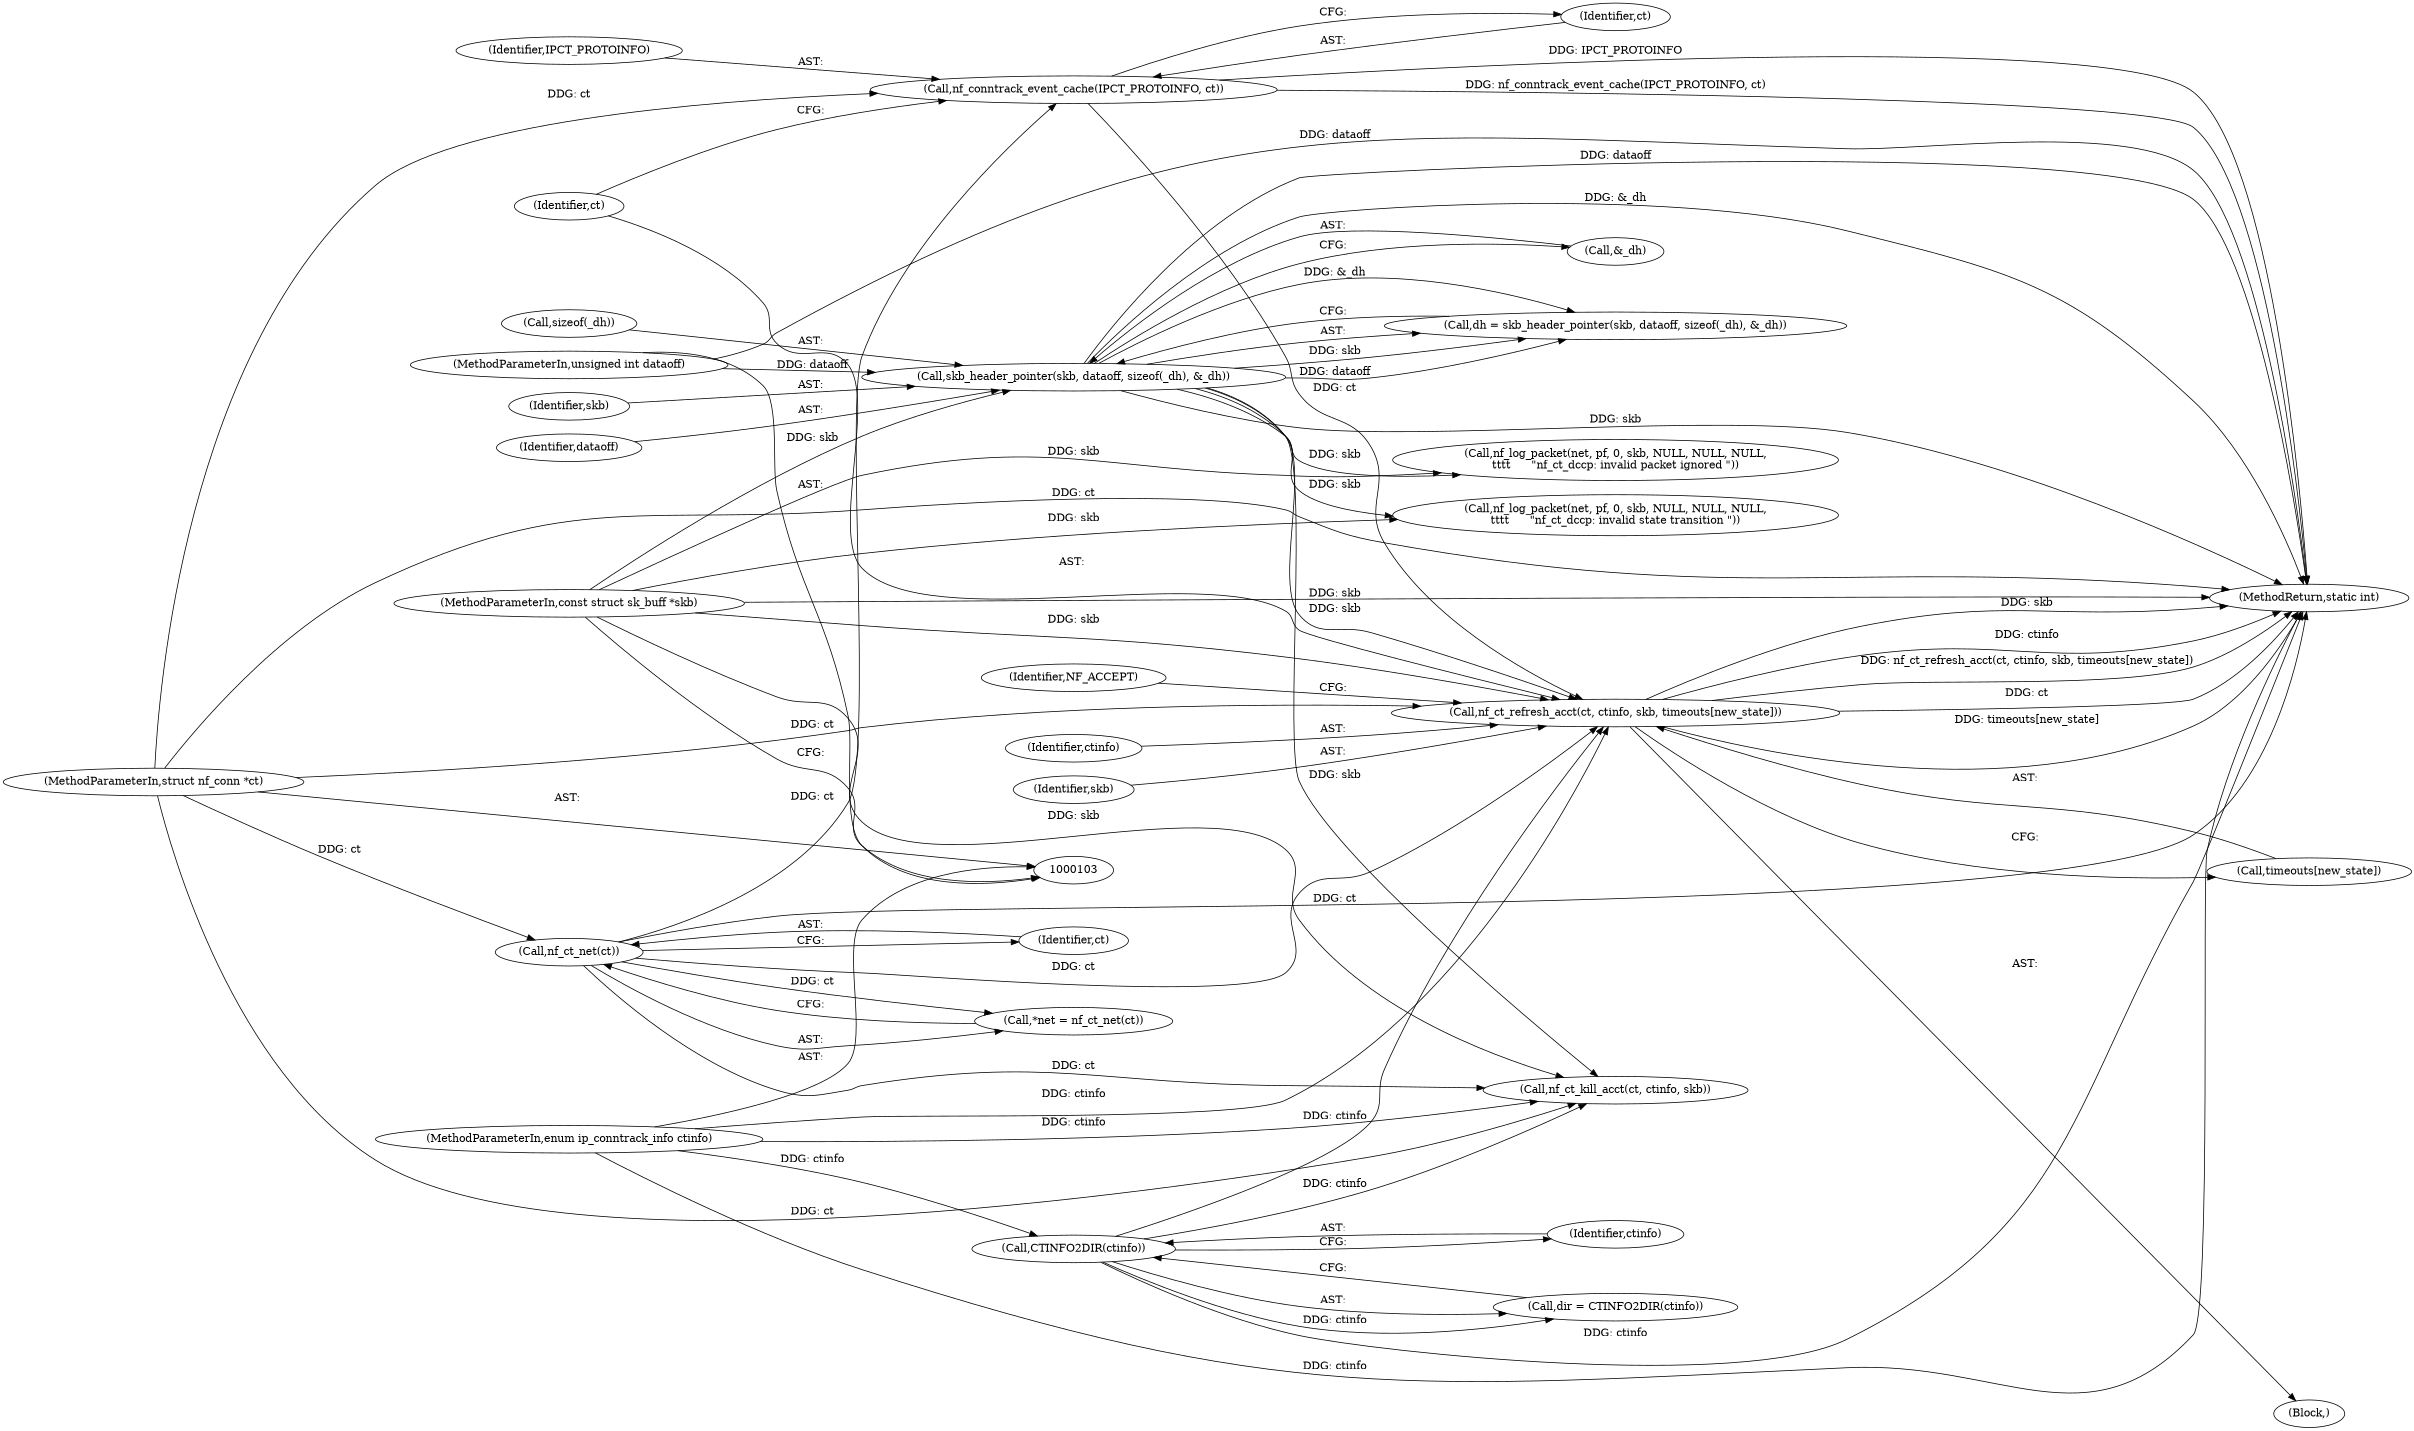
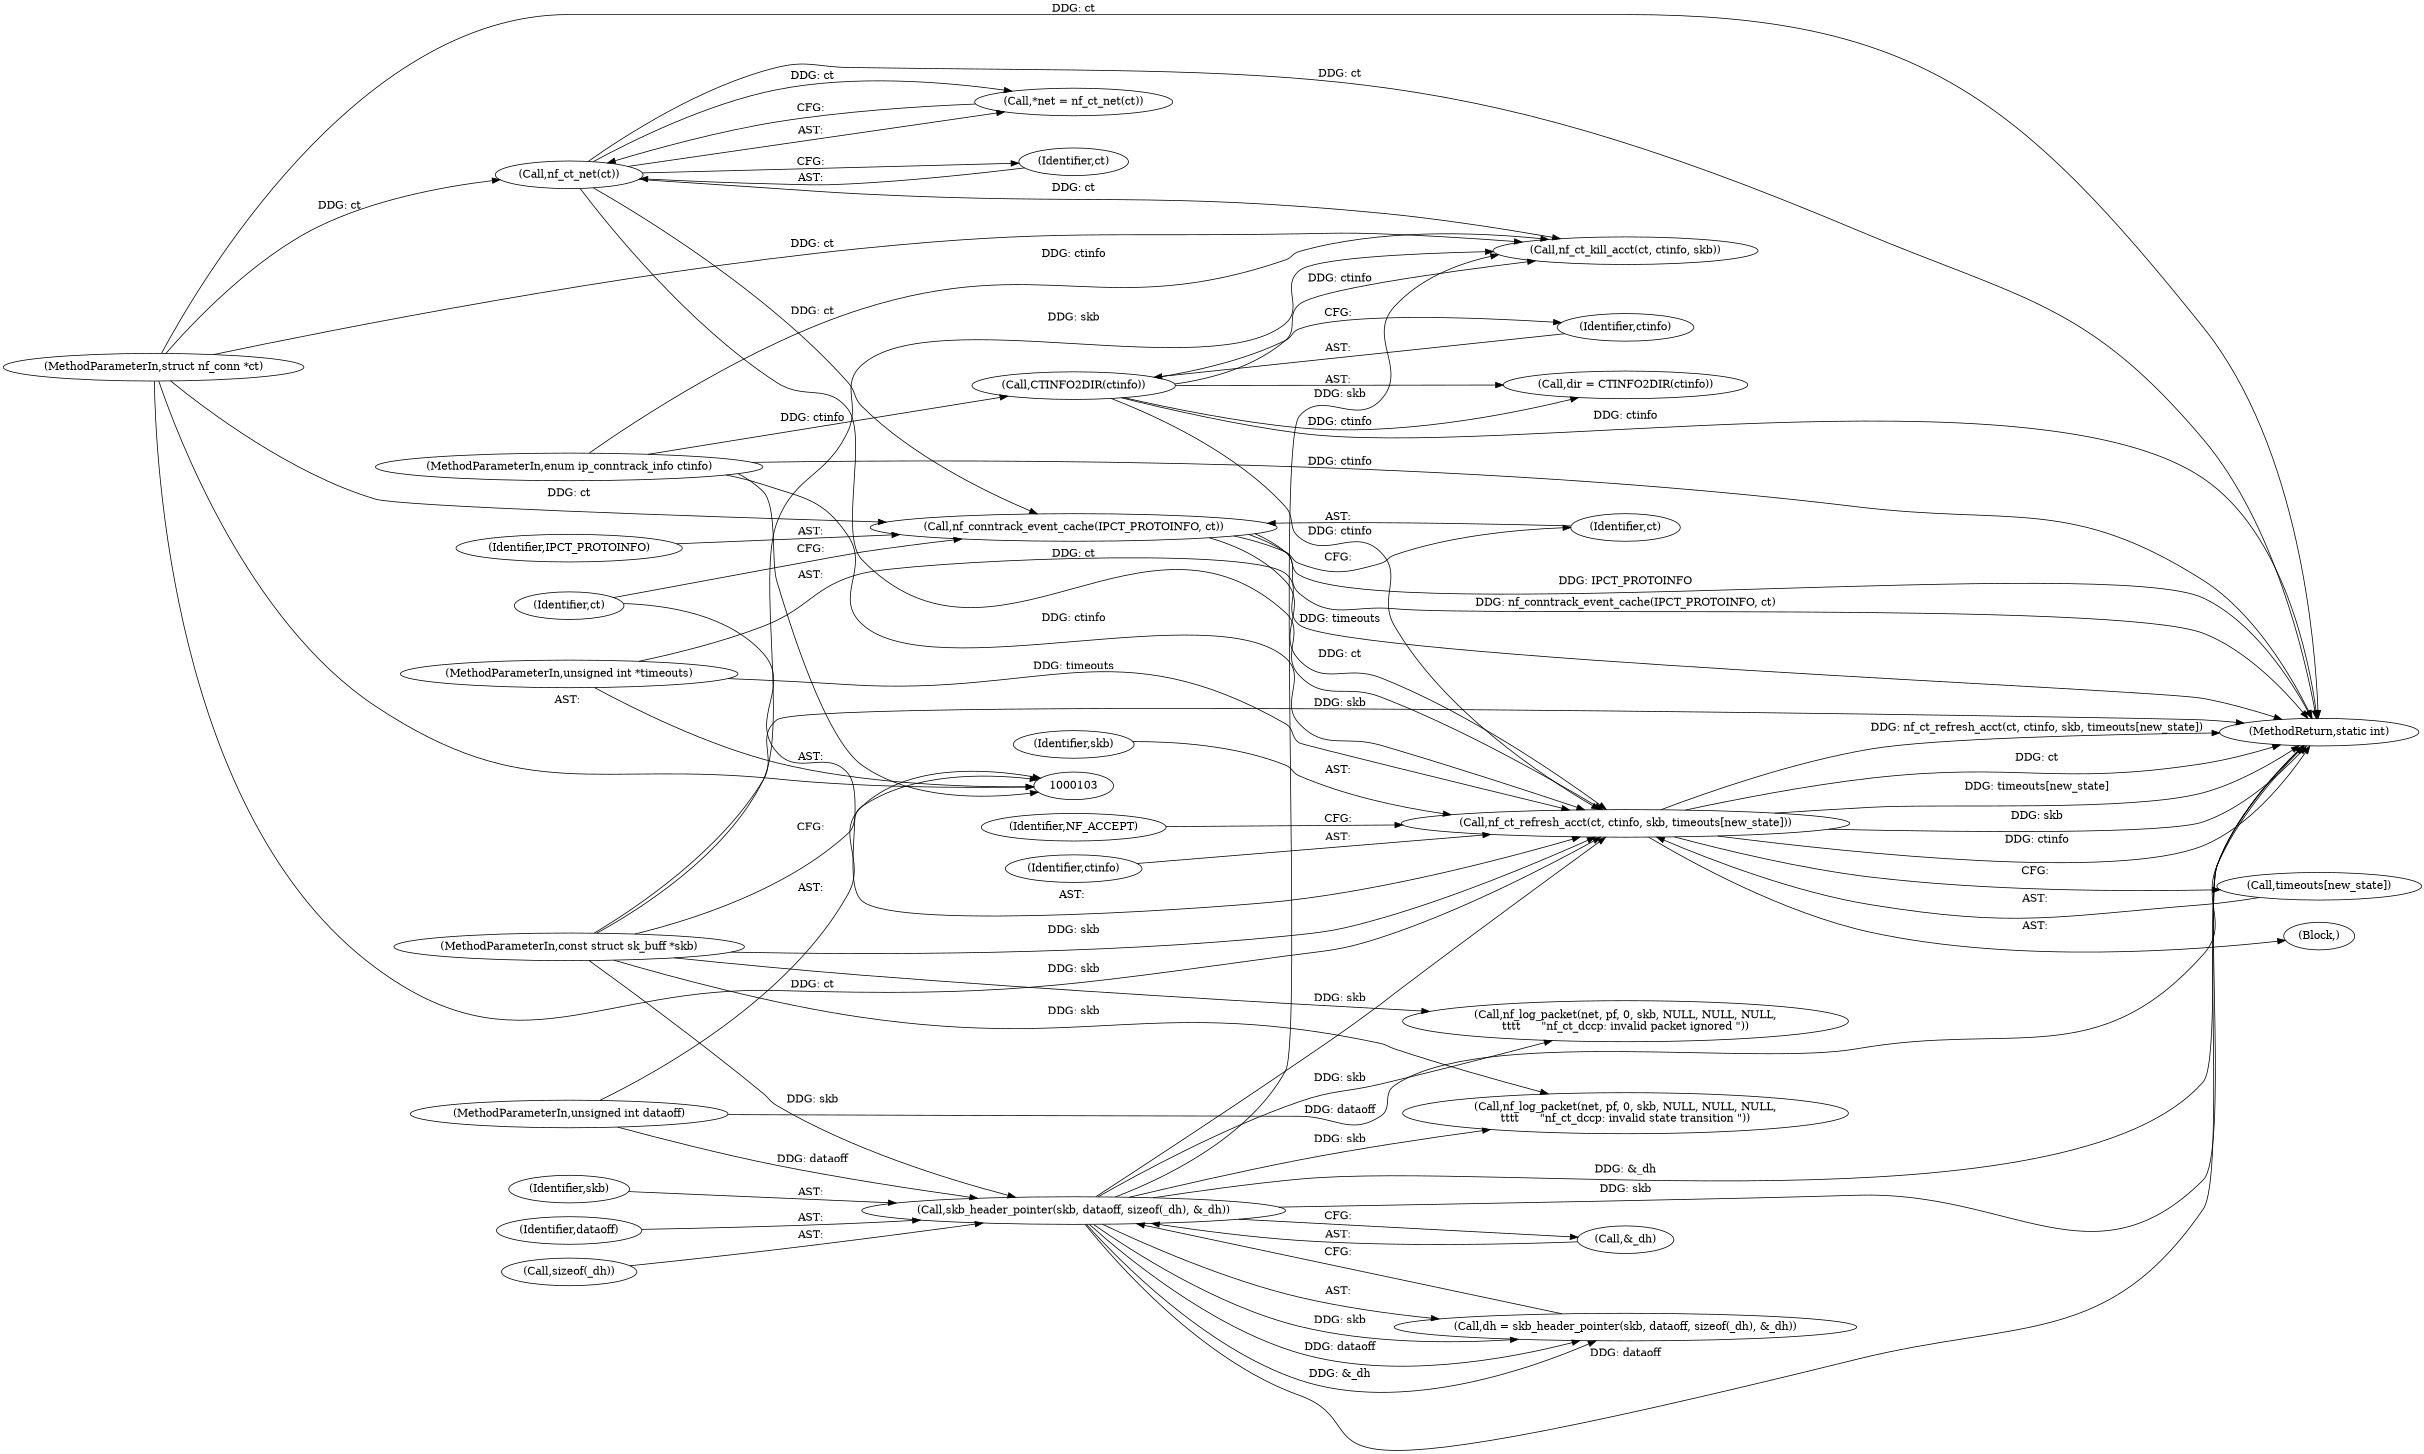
none -> (569, 674)
(1344, 1278) -> none
